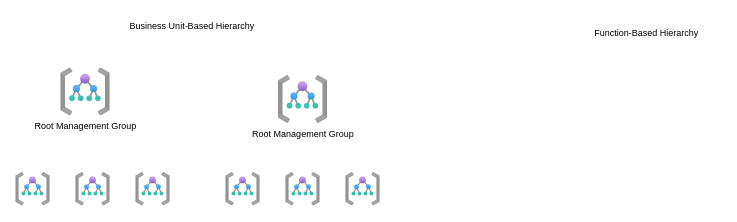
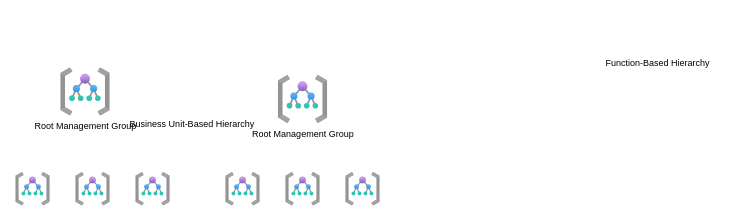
(192, 27) -> (192, 124)
(657, 38) -> (668, 68)
